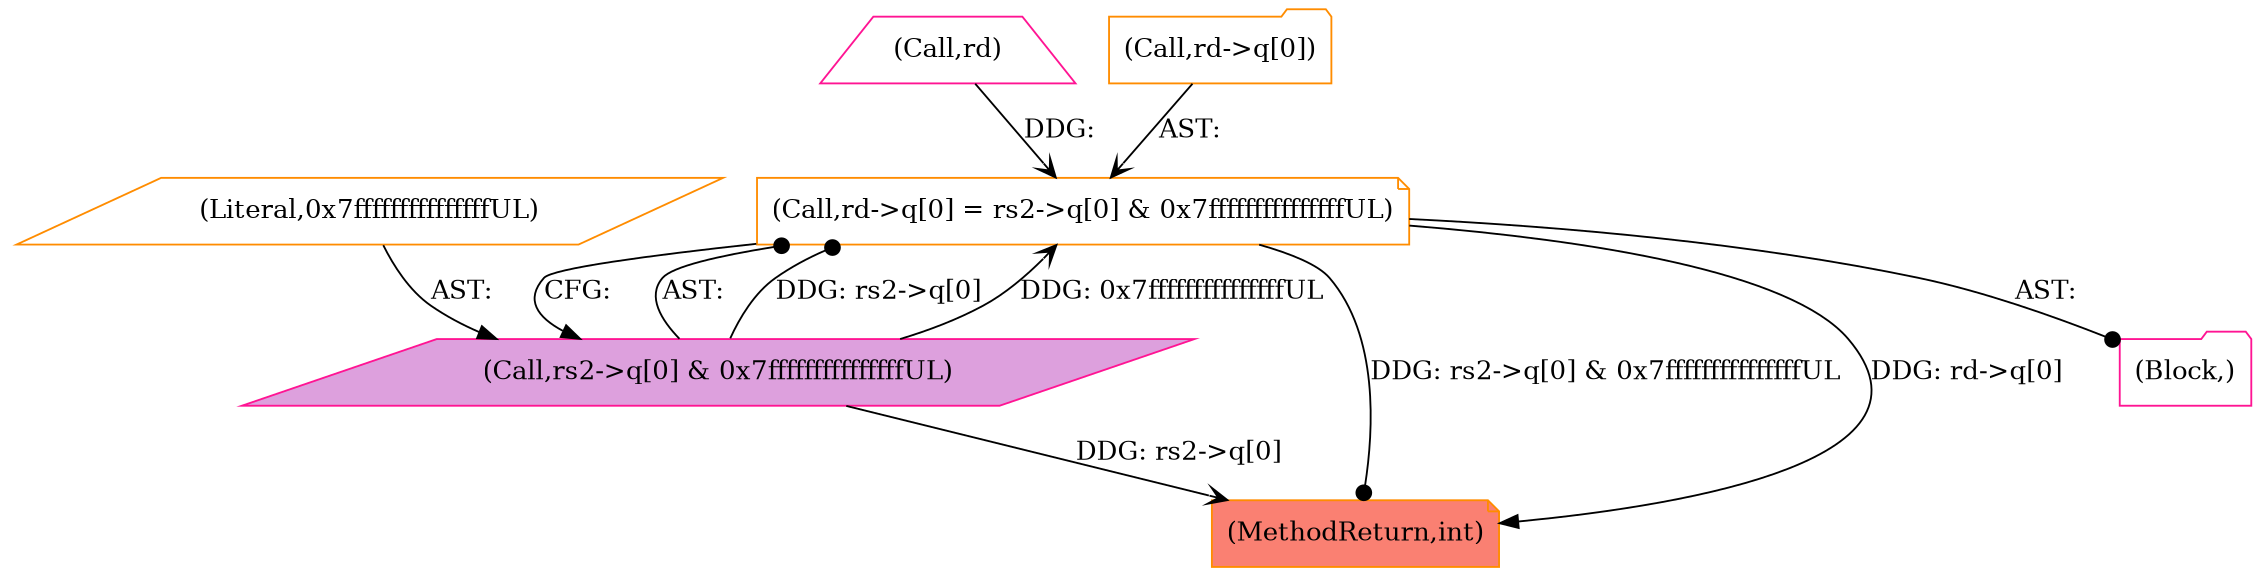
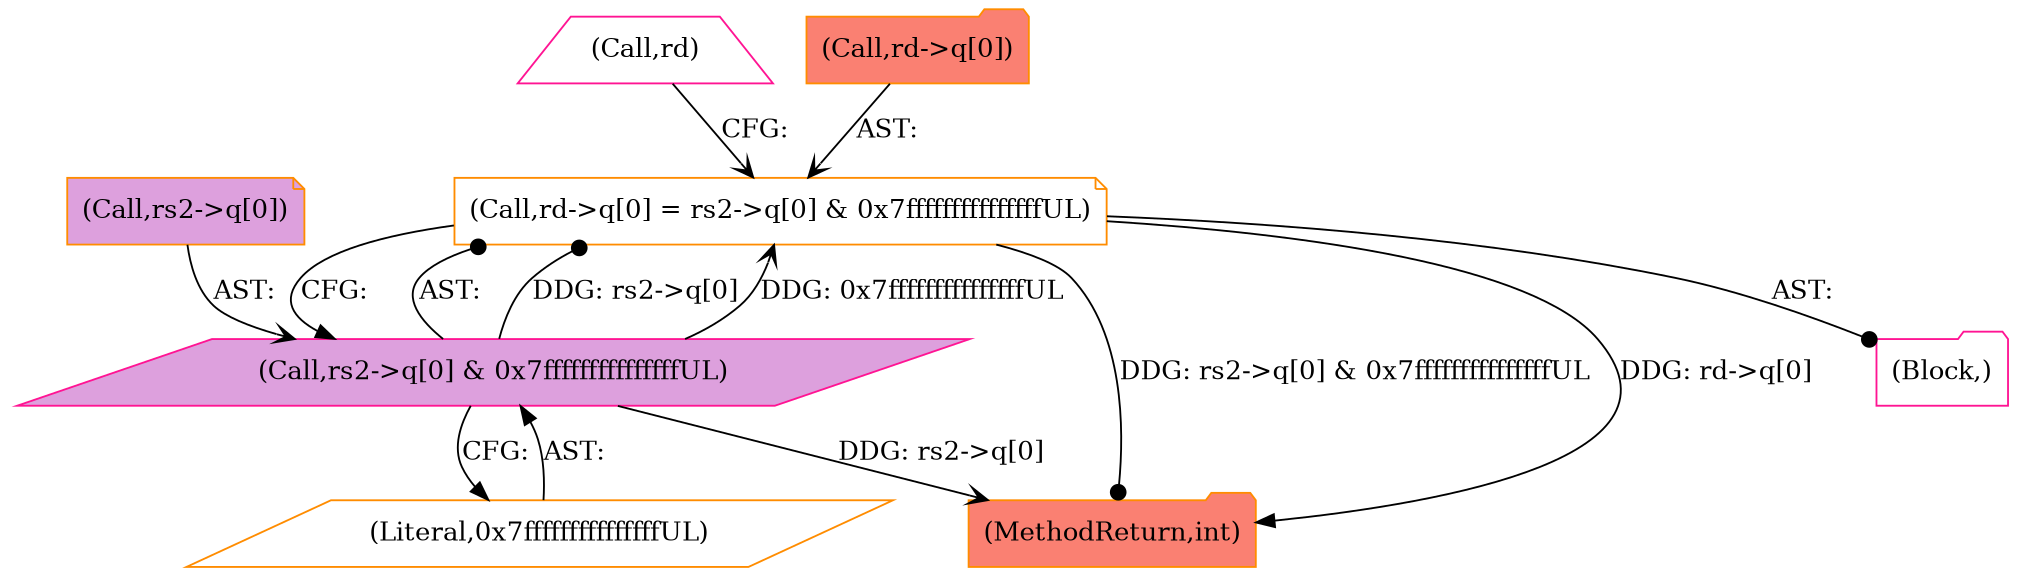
(1220, 50) -> (918, 50)
(1064, 131) -> (759, 131)
none -> (186, 211)
none -> (458, 447)
(1355, 534) -> (1112, 534)
